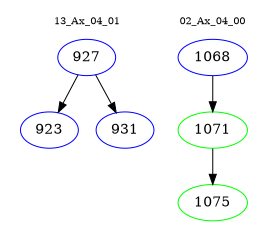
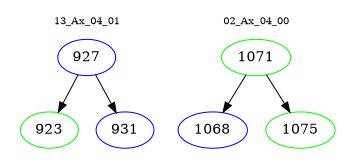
(213, 89) -> (237, 89)
(49, 130) -> (49, 130)
